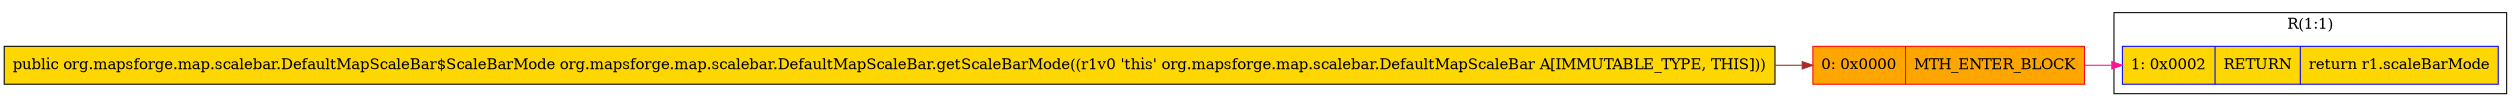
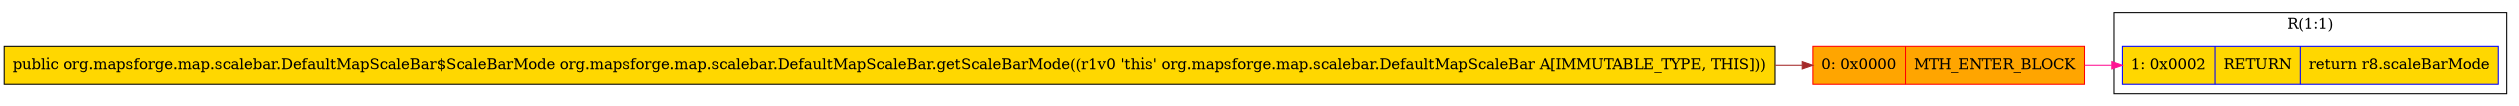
(2399, 65) -> (2399, 65)
